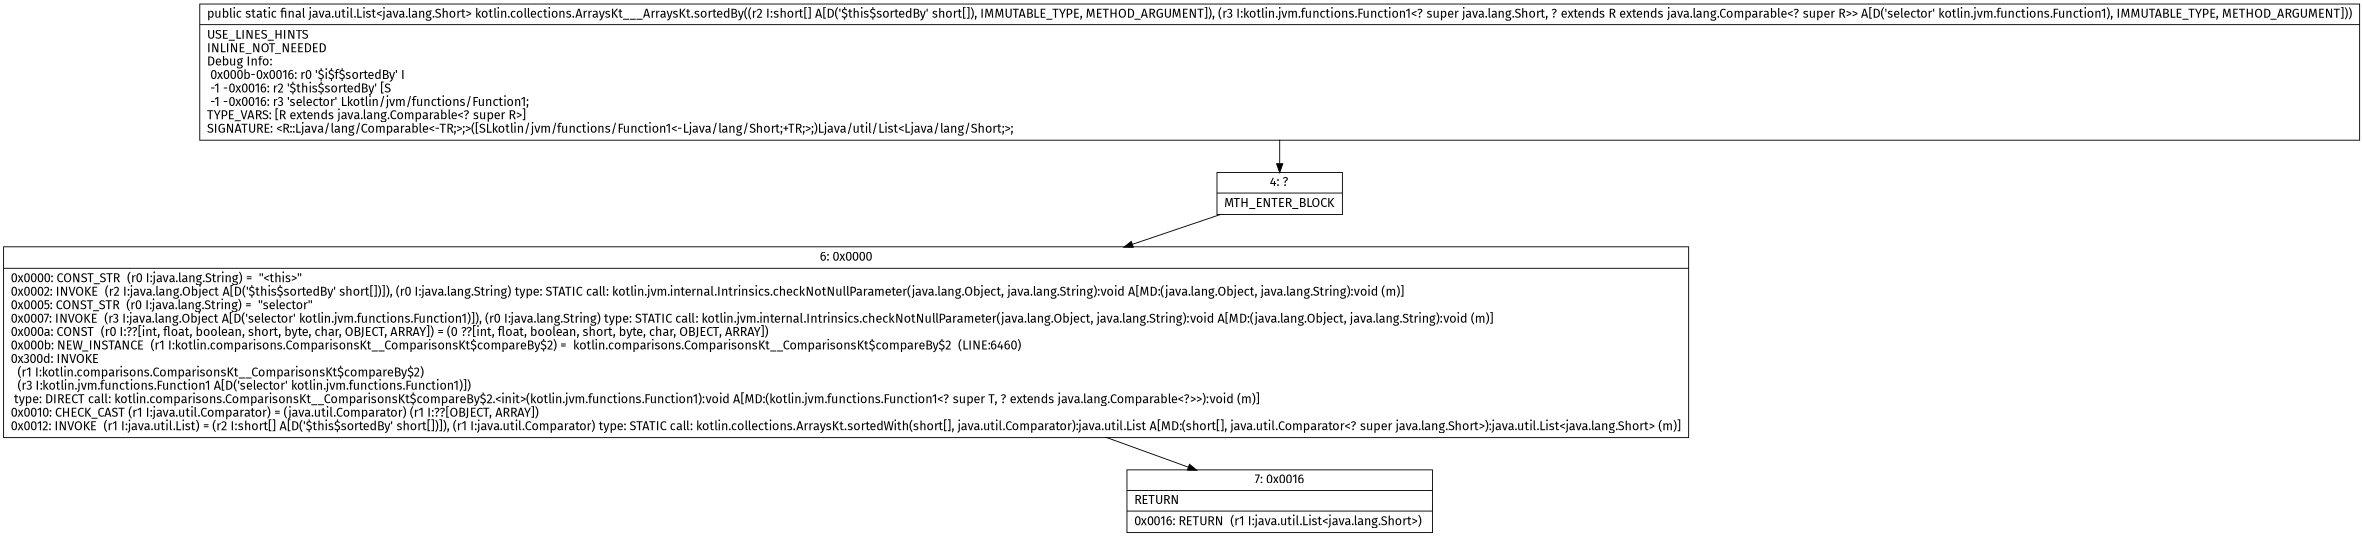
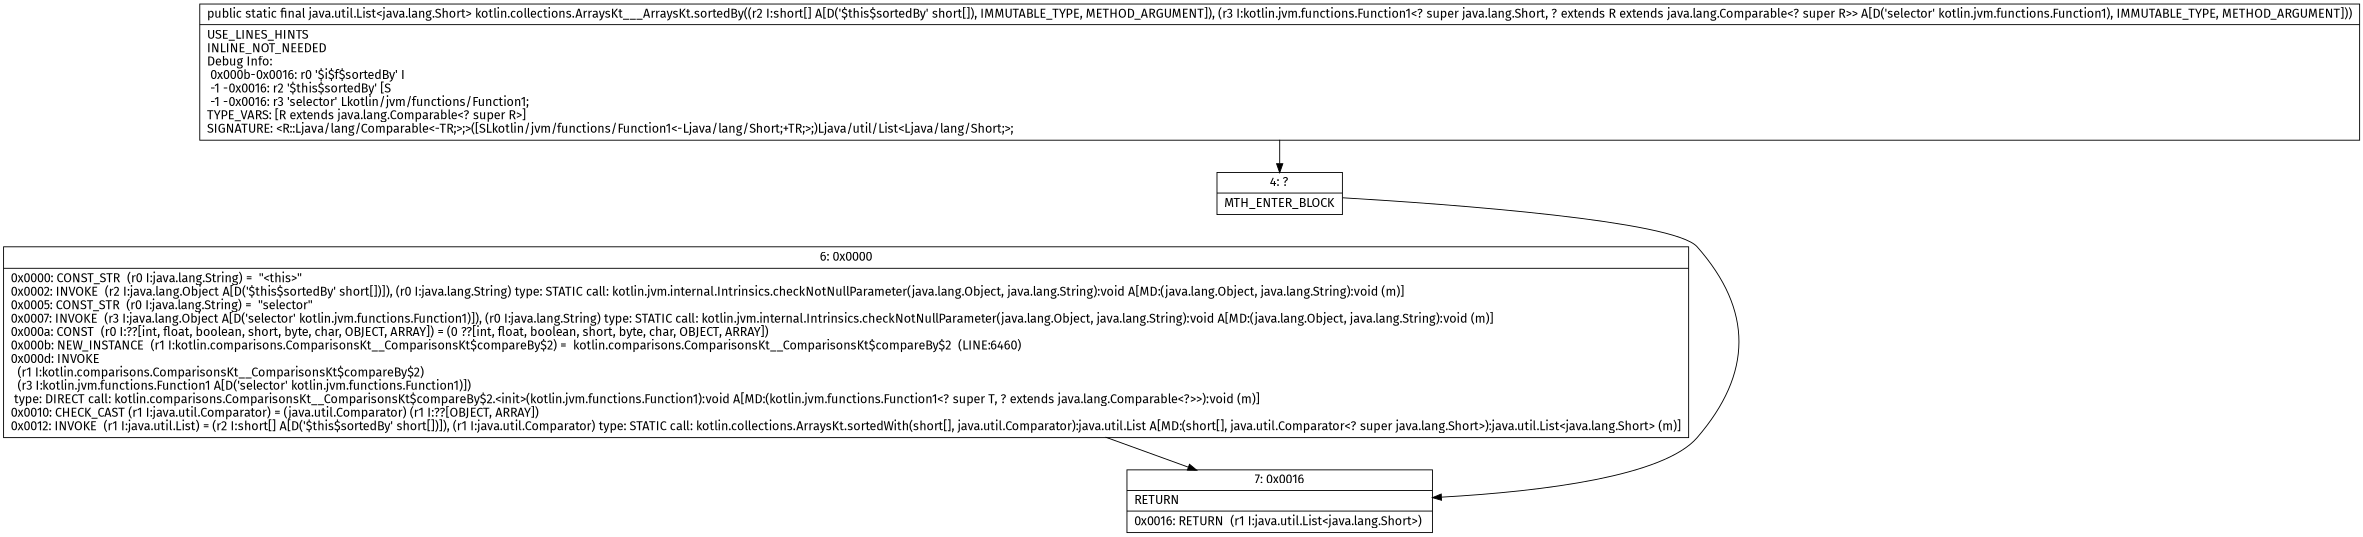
(1177, 229) -> (1729, 297)
(58, 359) -> (59, 359)
